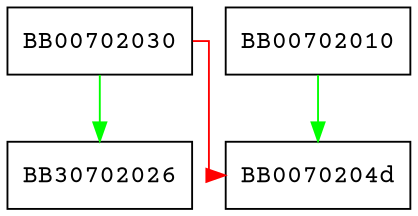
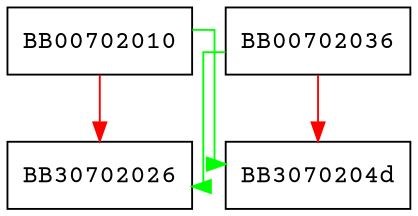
(100, 41) -> (318, 41)
none -> (100, 99)
(318, 175) -> (318, 175)
